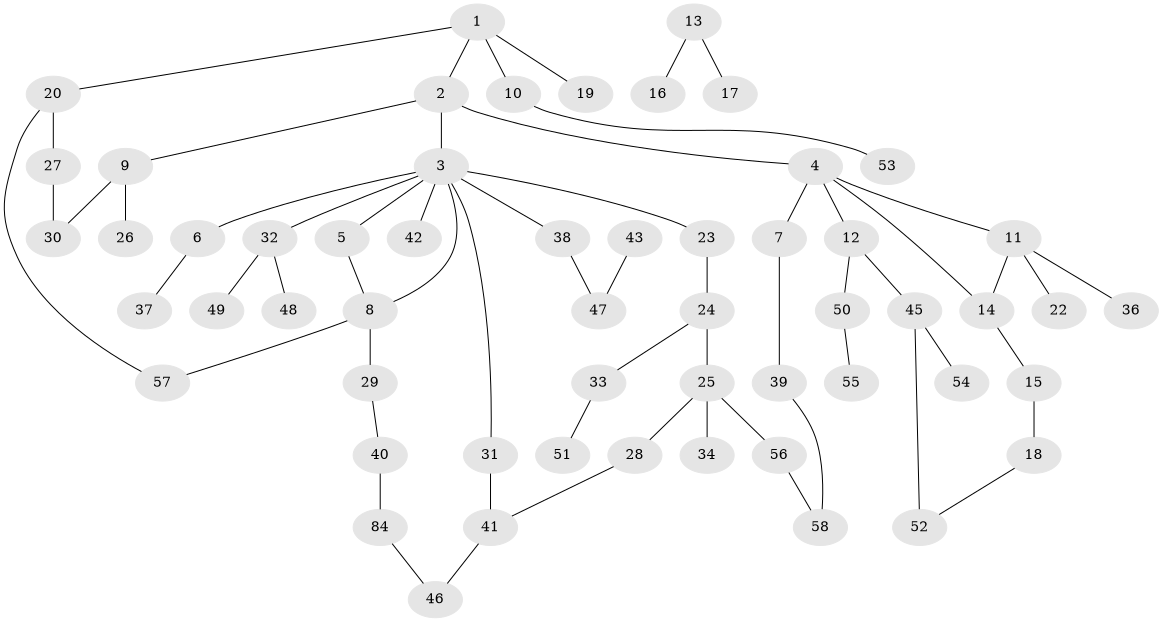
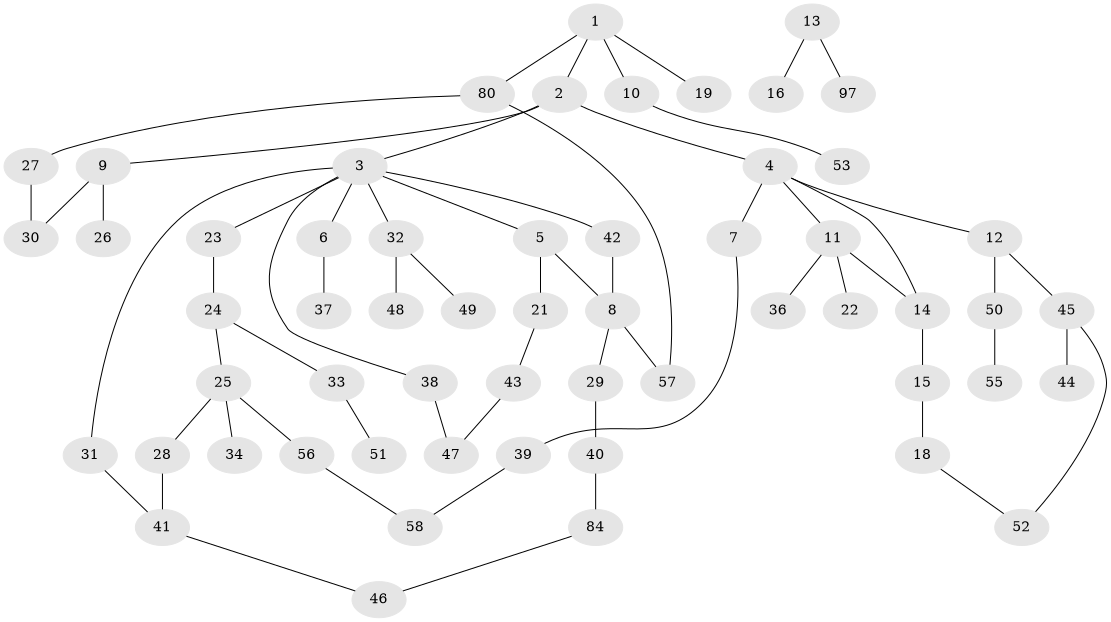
(53, 94) -> (487, 94)
(730, 94) -> (848, 94)
(451, 256) -> (613, 275)
none -> (540, 311)
(962, 383) -> (1067, 383)
